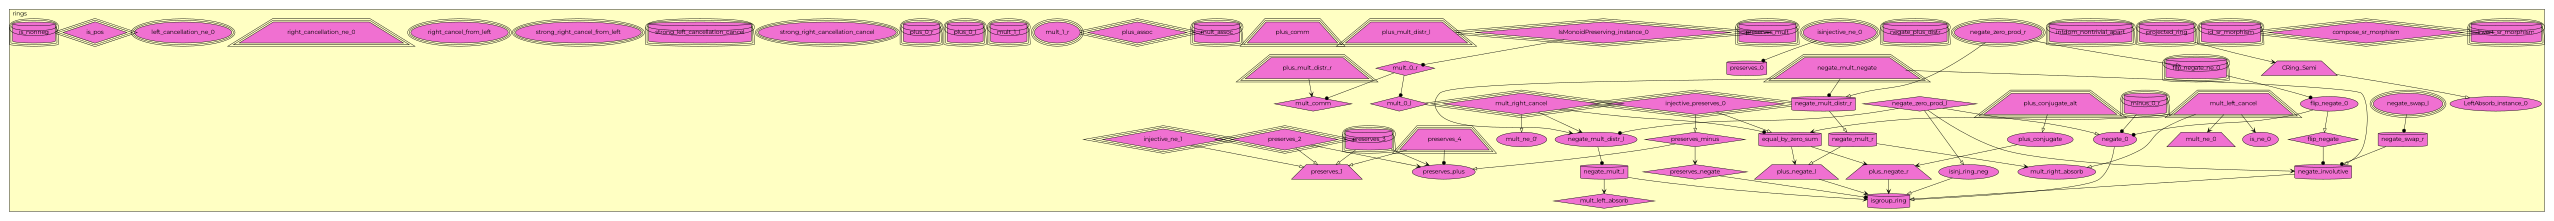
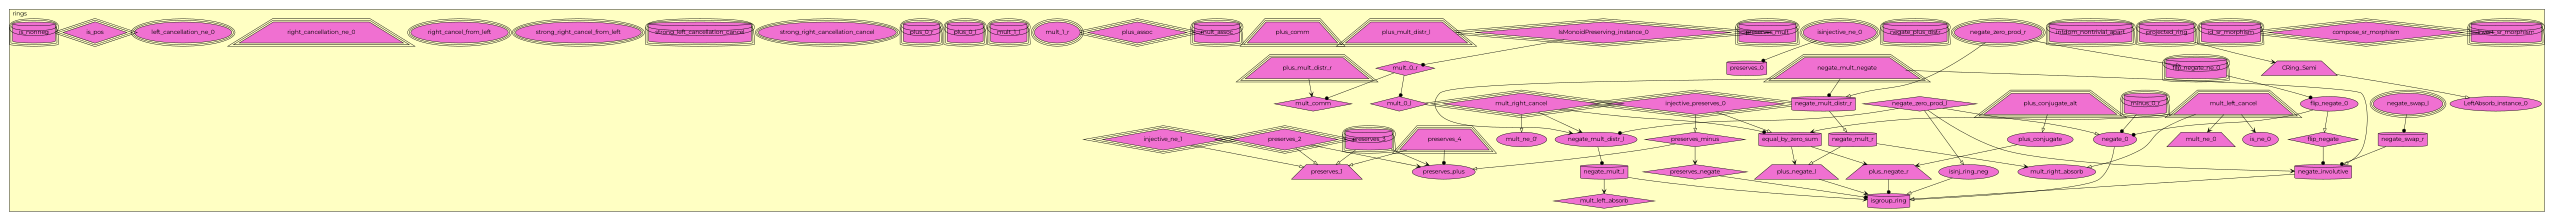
(1889, 185) -> (1889, 185)
